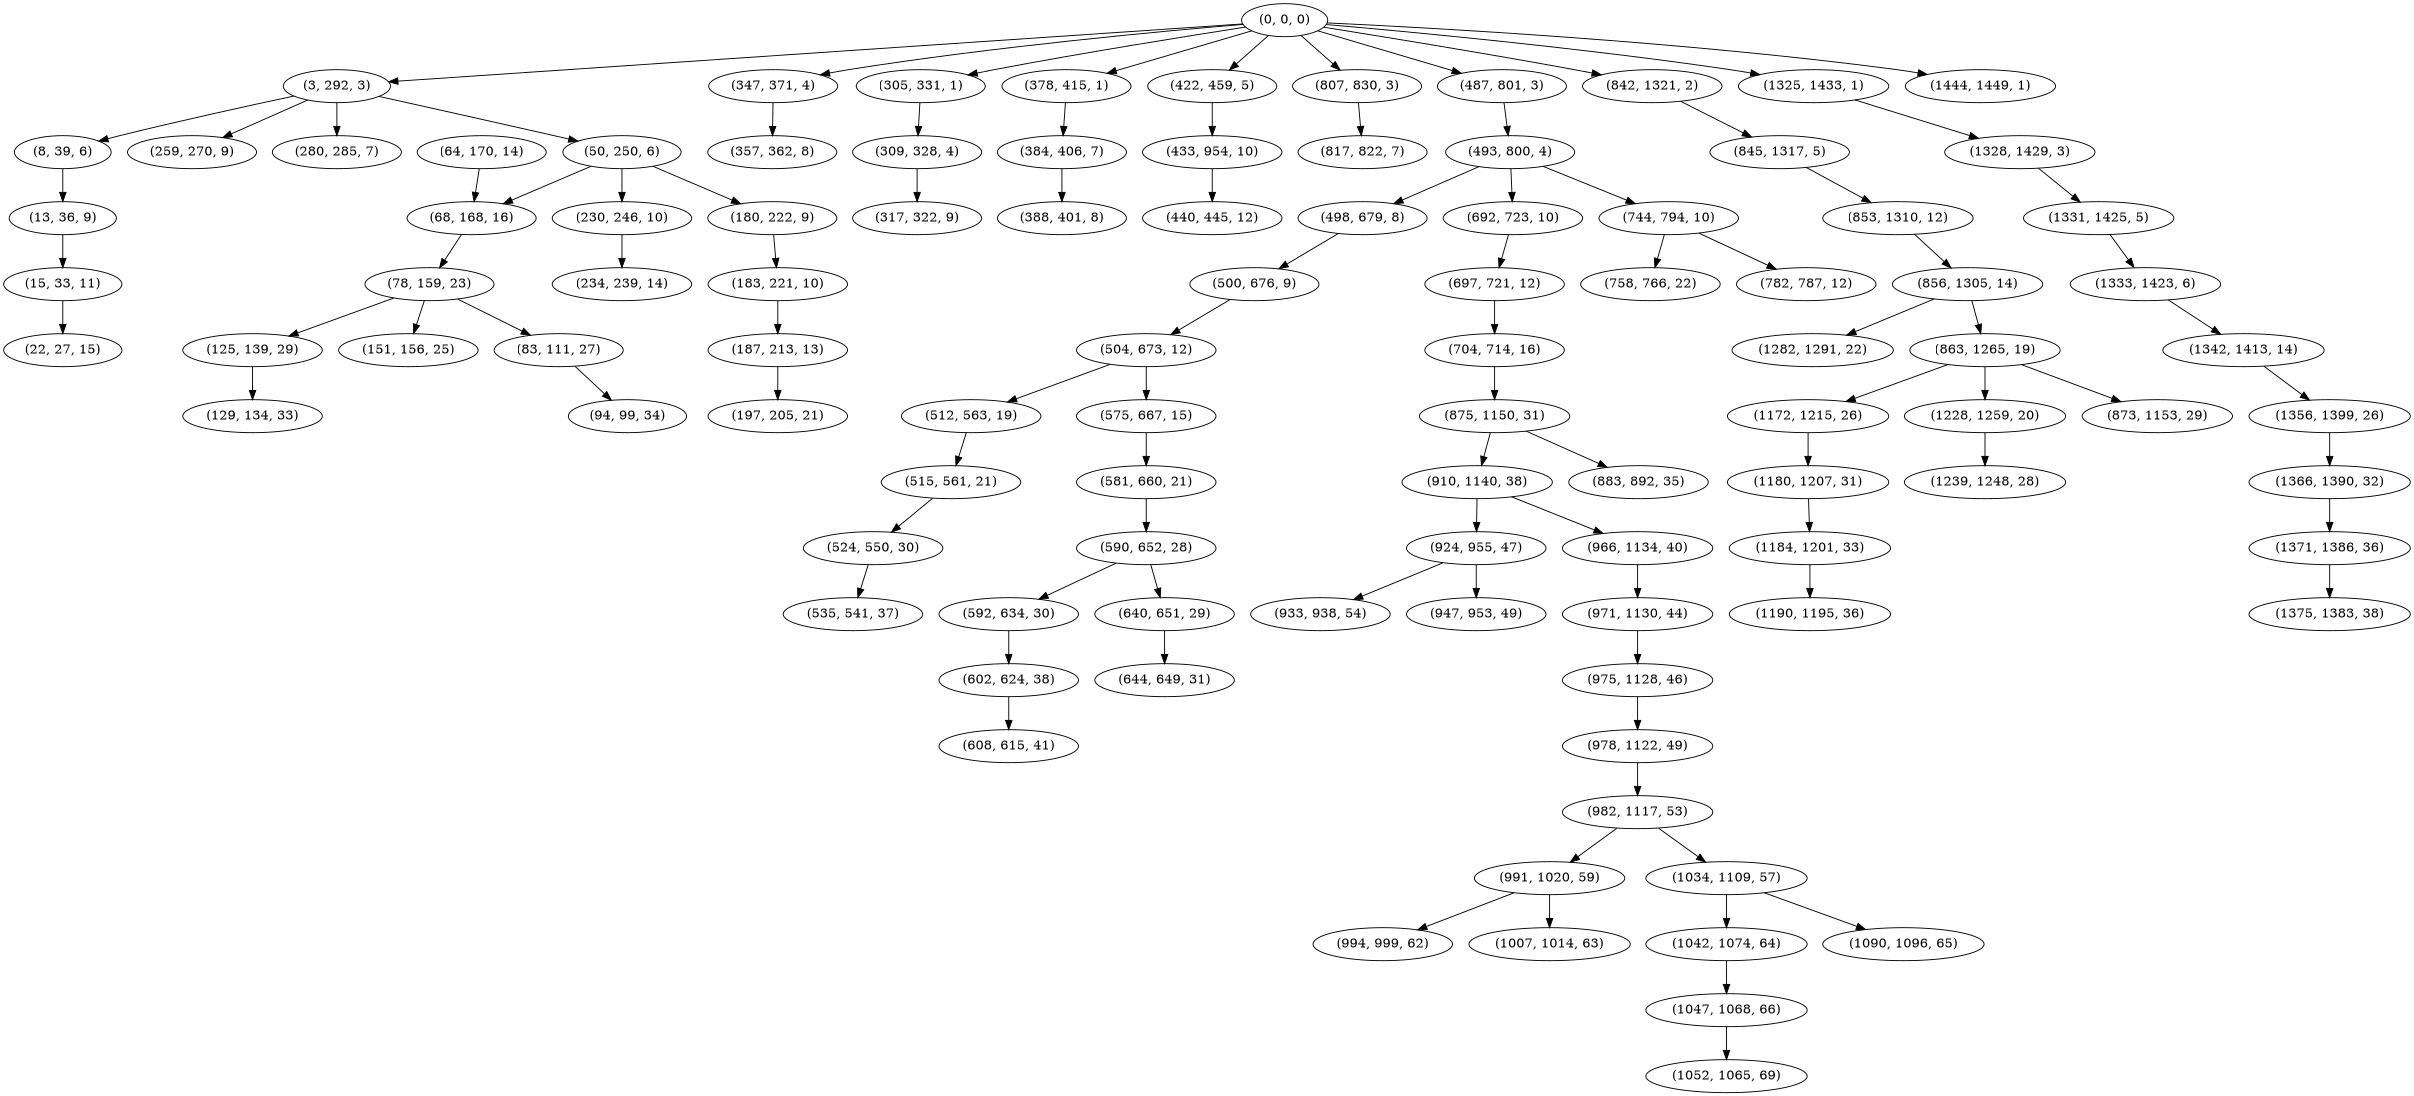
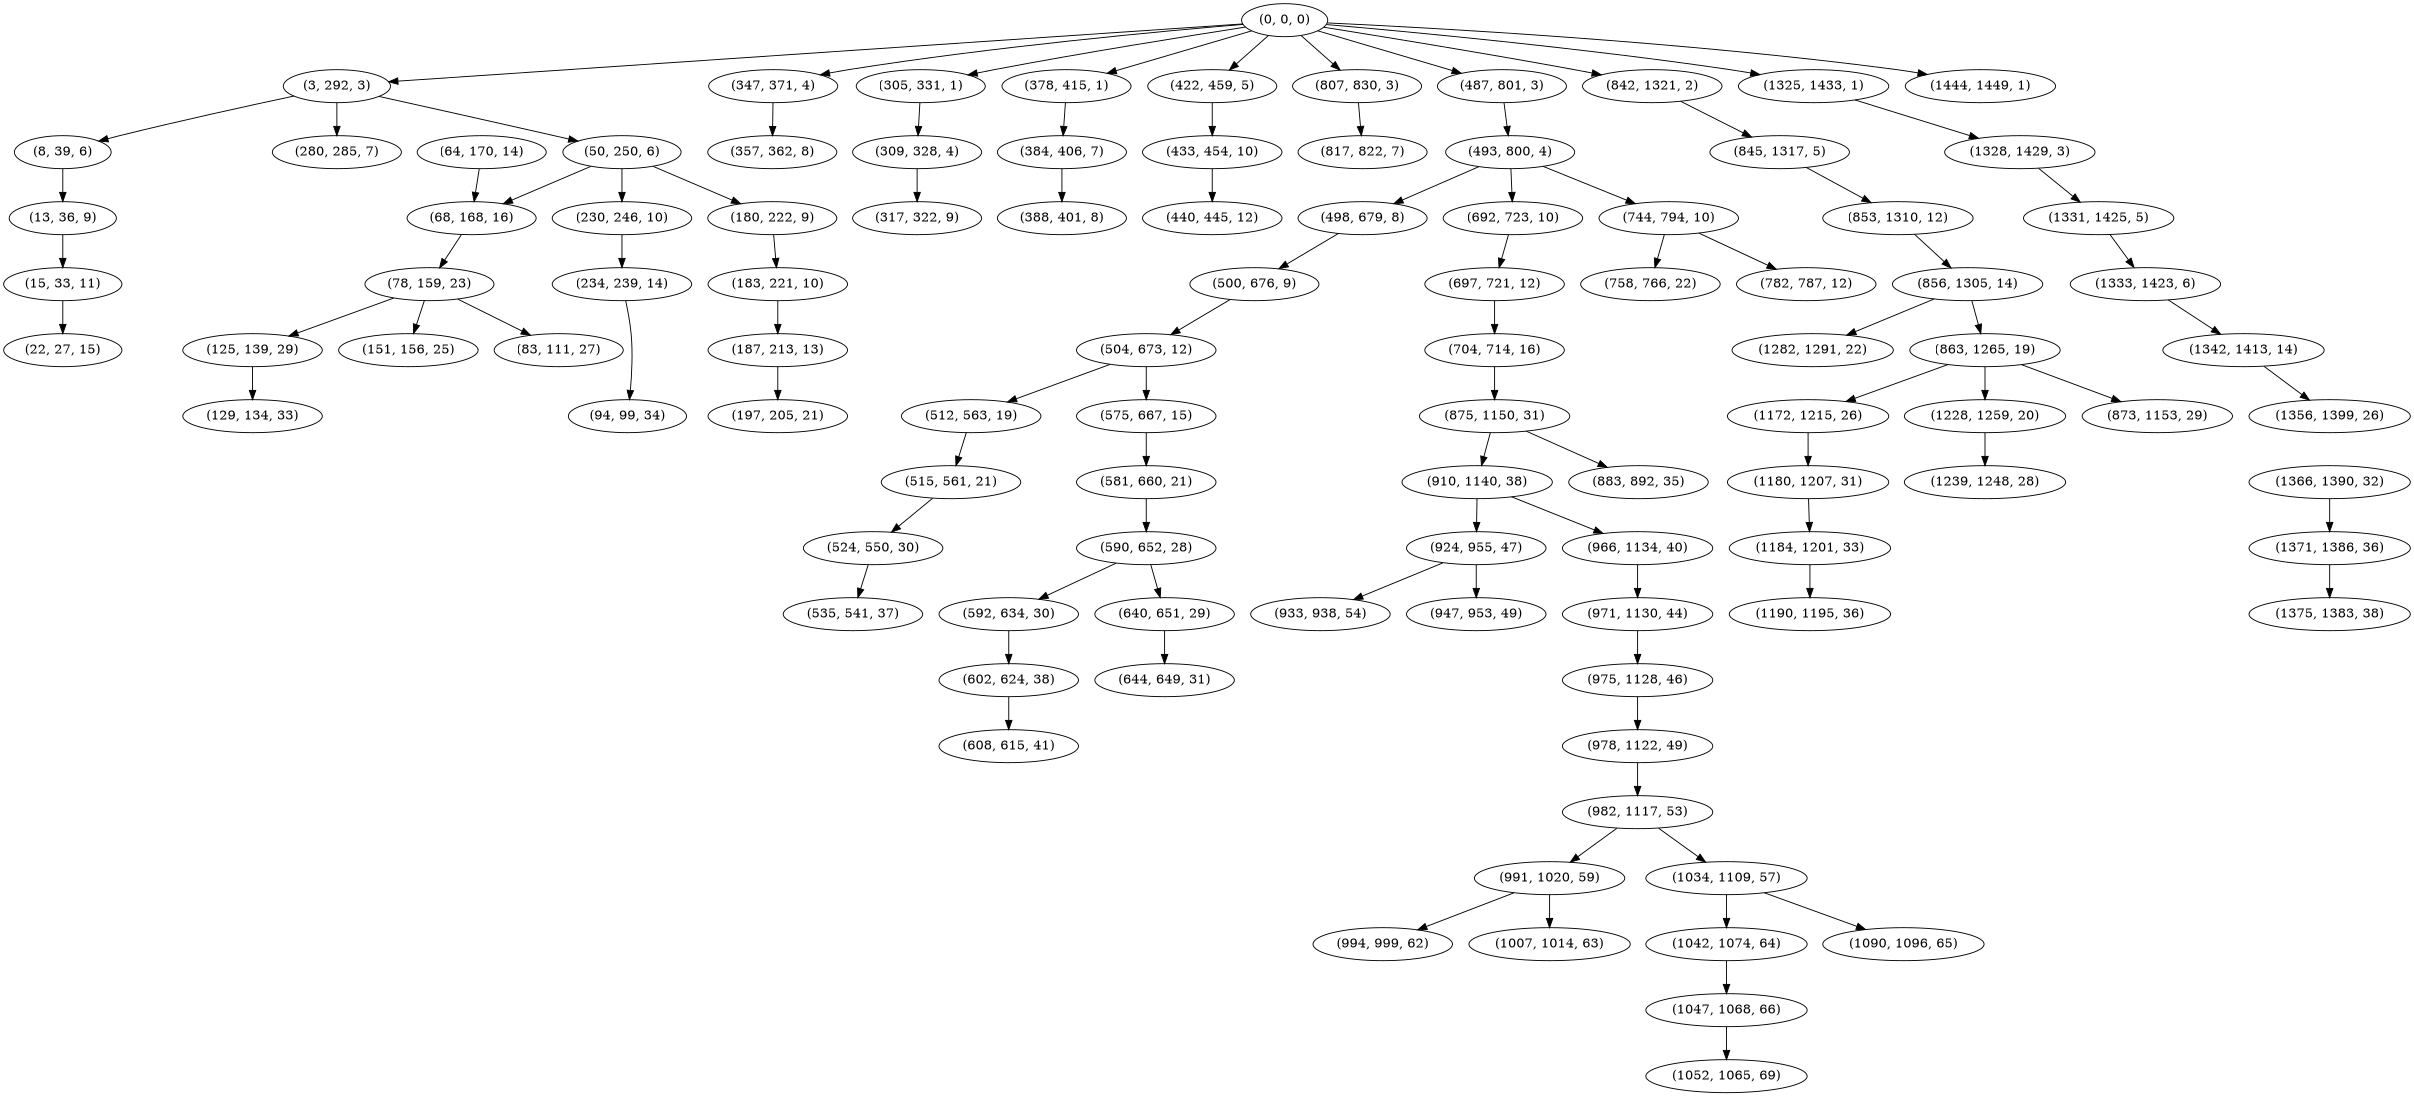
(192, 152) -> none
(1212, 152) -> (1212, 152)
(590, 380) -> (632, 345)
(2330, 445) -> none
